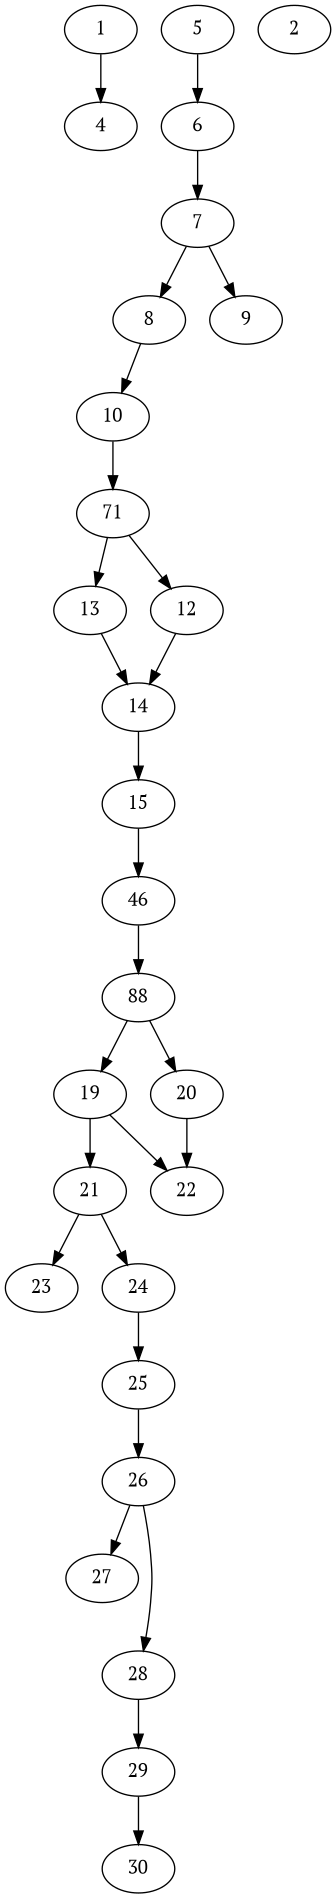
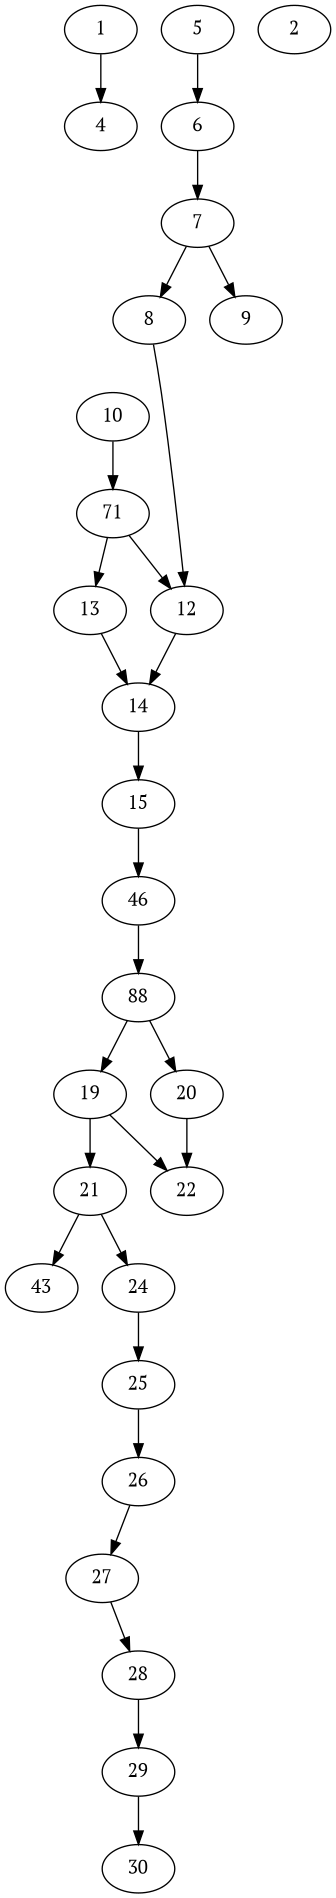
(134, 362) -> (170, 458)
(42, 1288) -> (42, 1288)
(152, 1572) -> (118, 1620)
